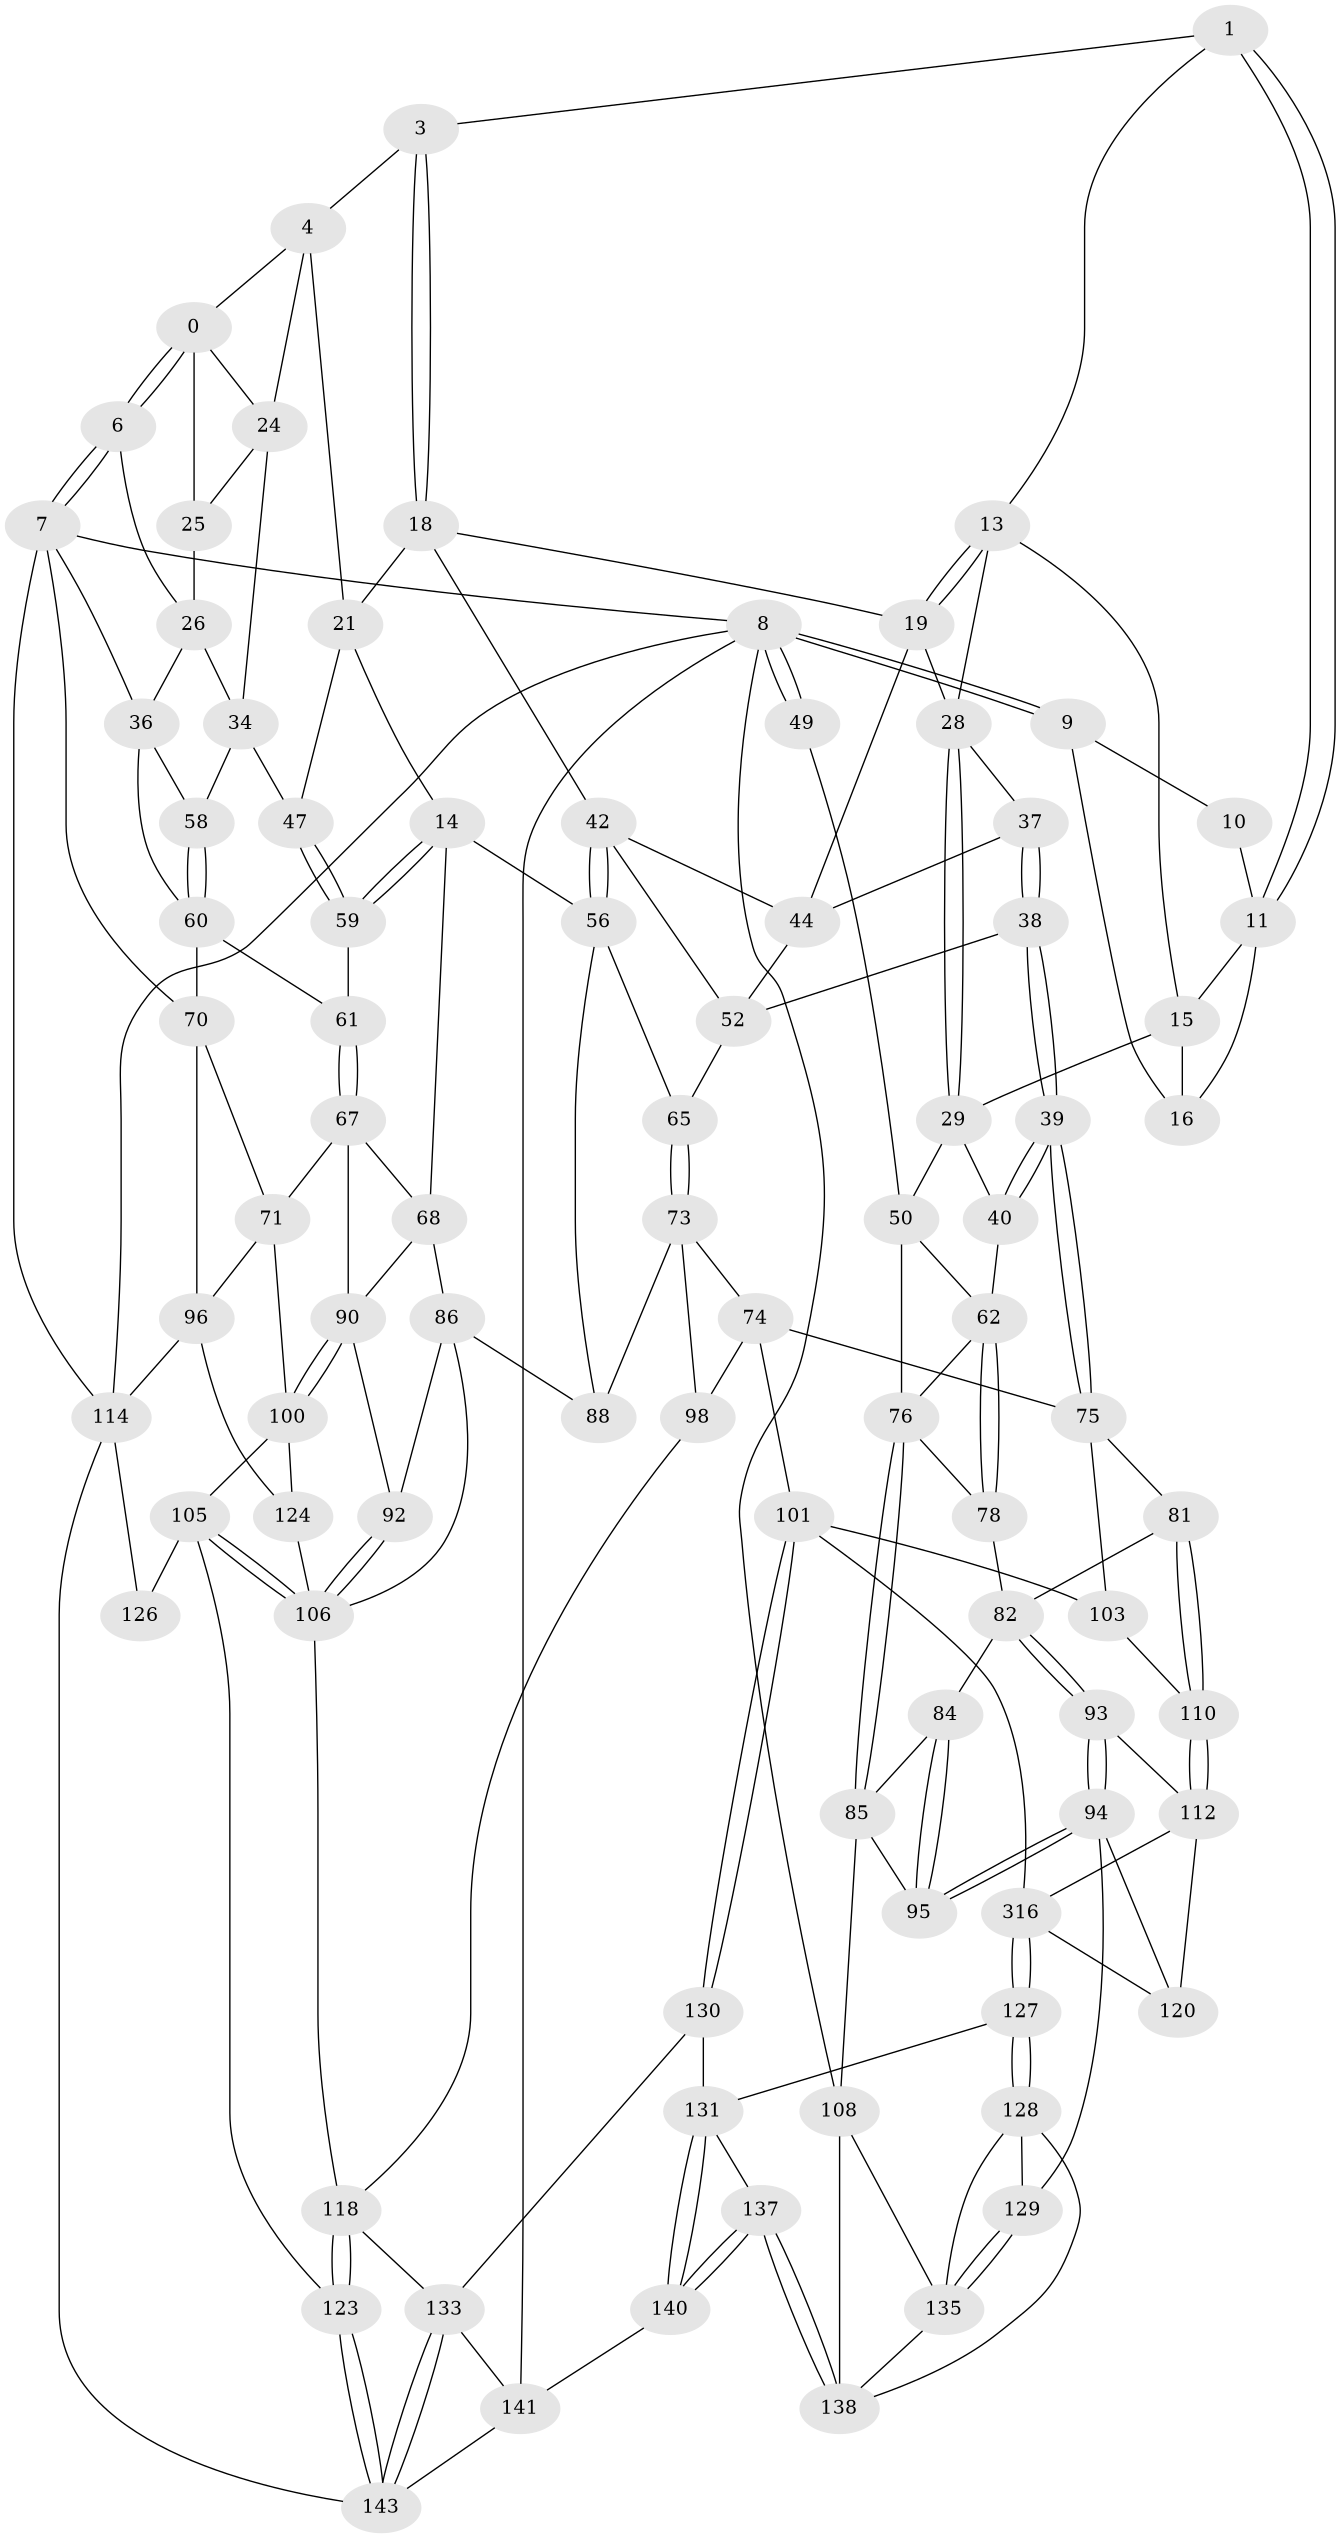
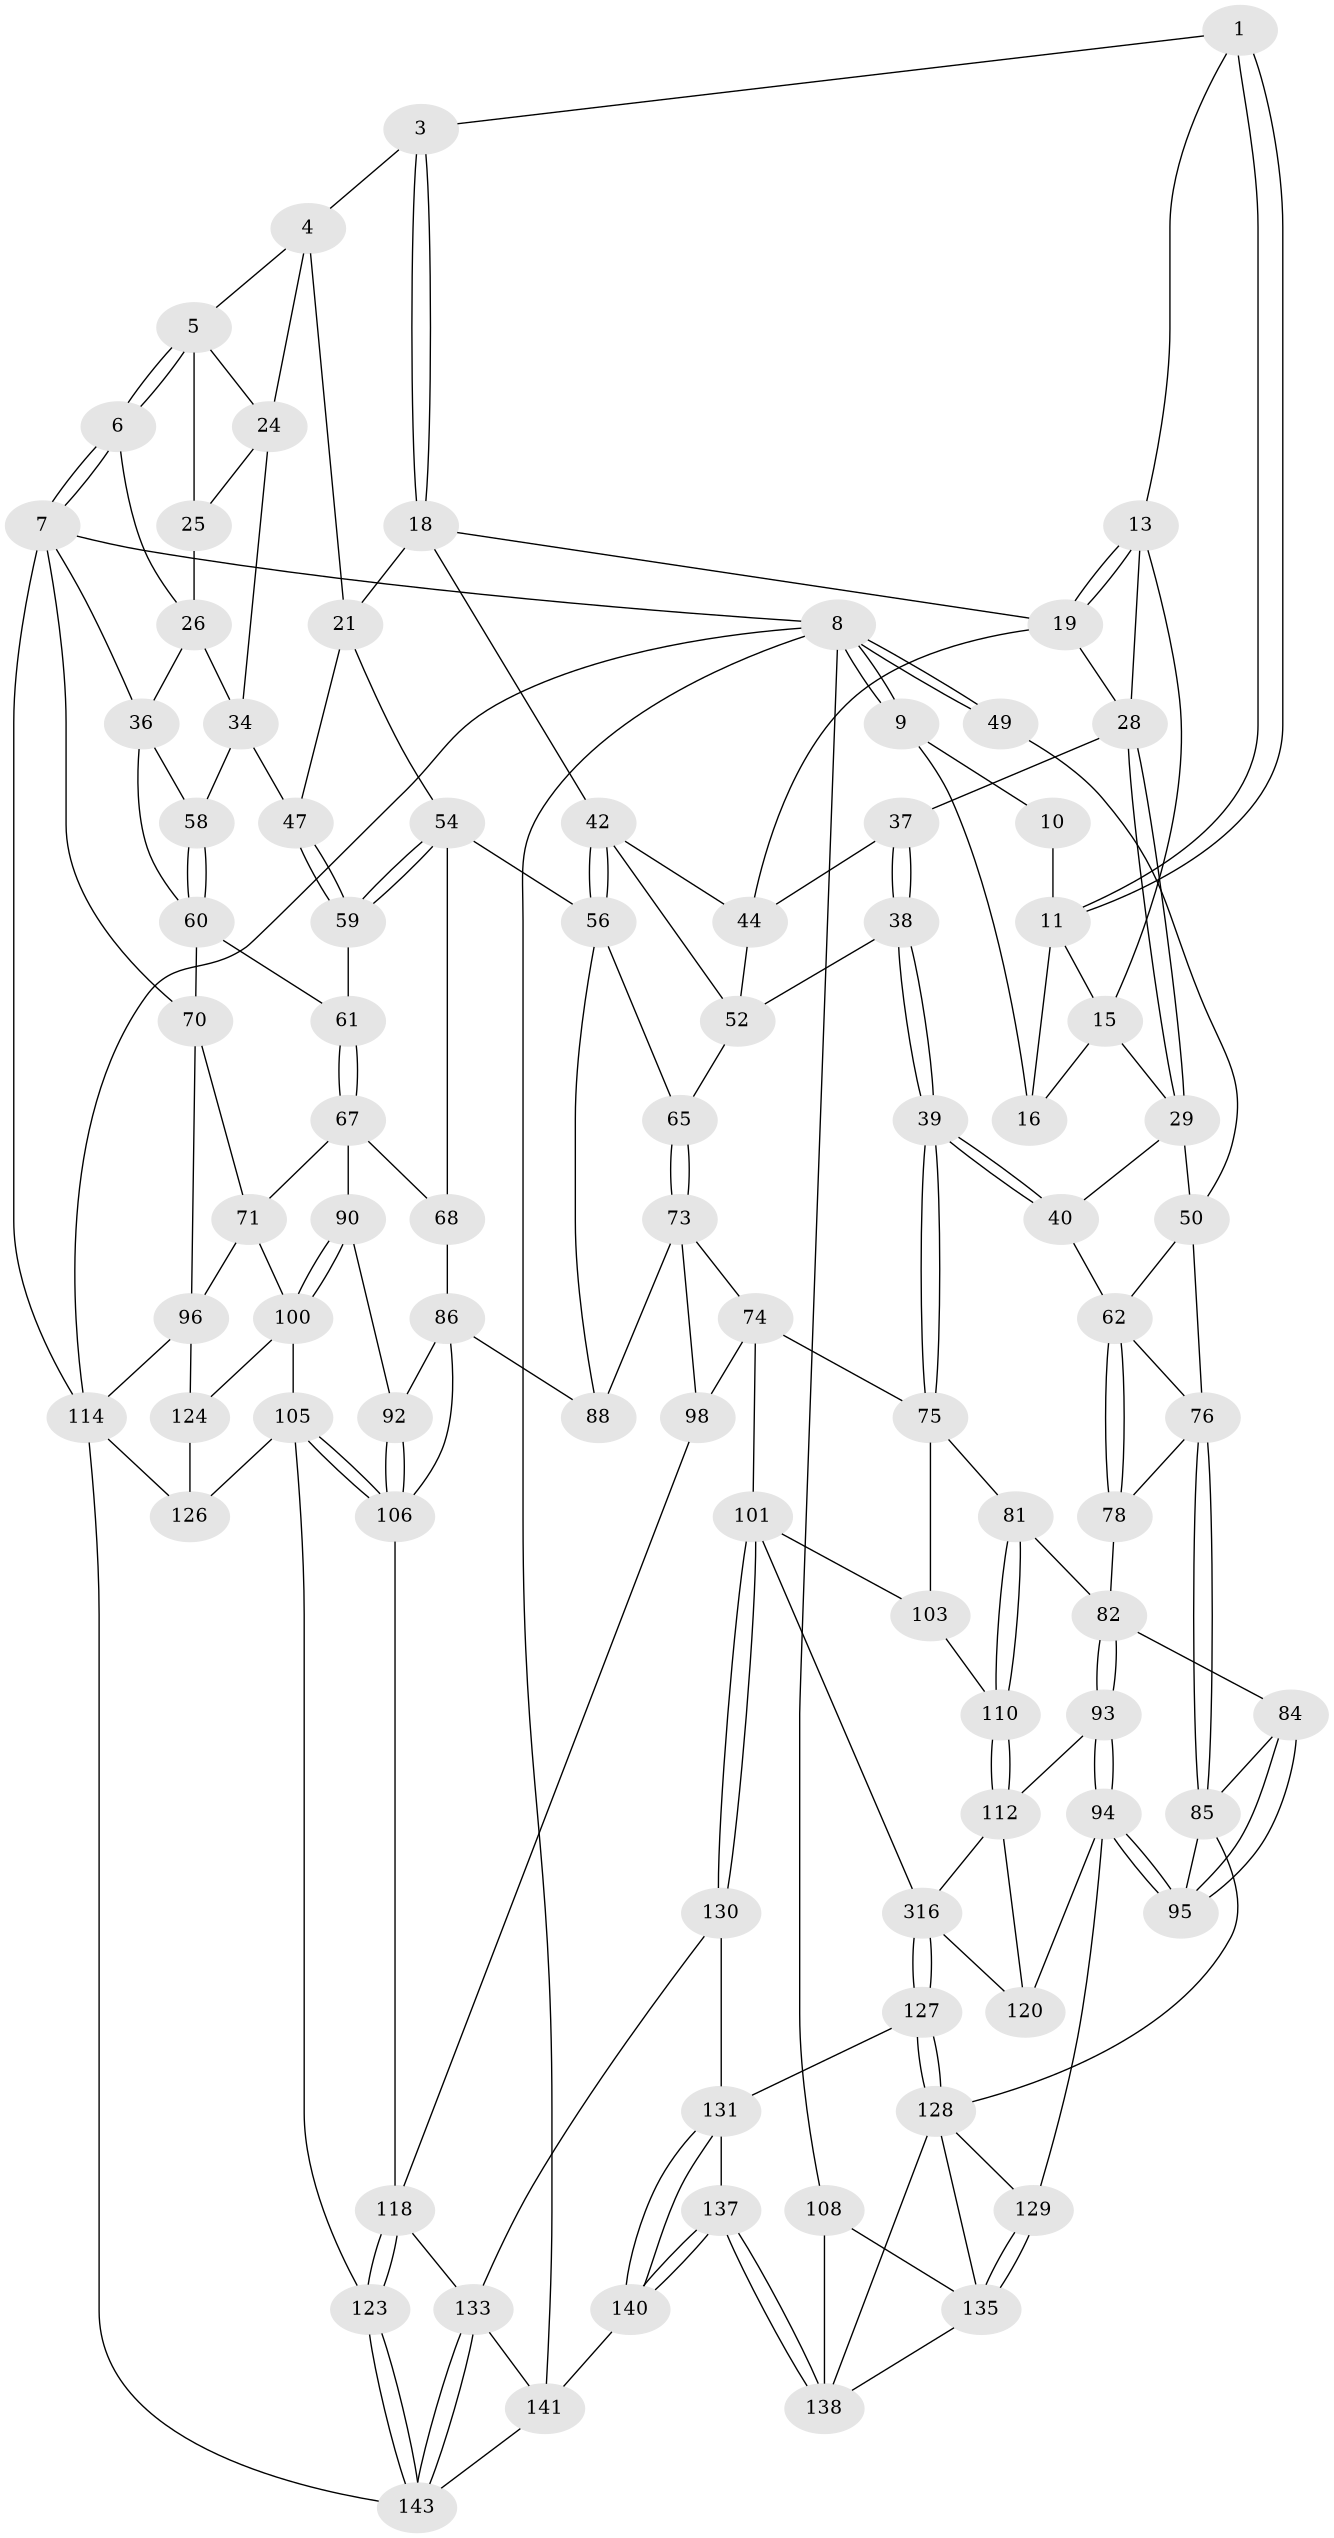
(194, 328) -> (194, 328)
(447, 823) -> (447, 823)
(389, 1269) -> none
(303, 1566) -> (190, 1467)
(849, 1963) -> (1161, 2015)
